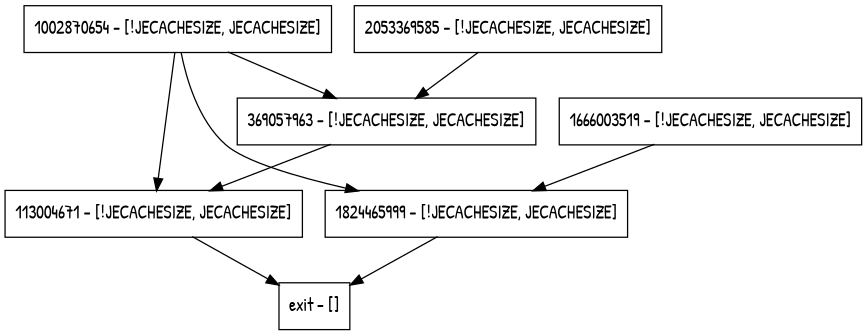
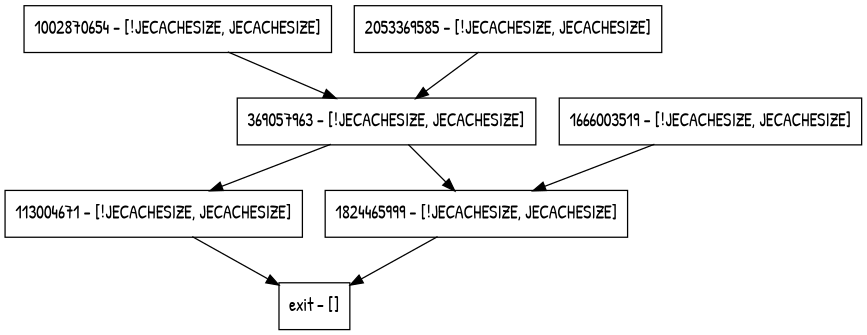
(167, 115) -> none
(236, 152) -> (427, 163)
